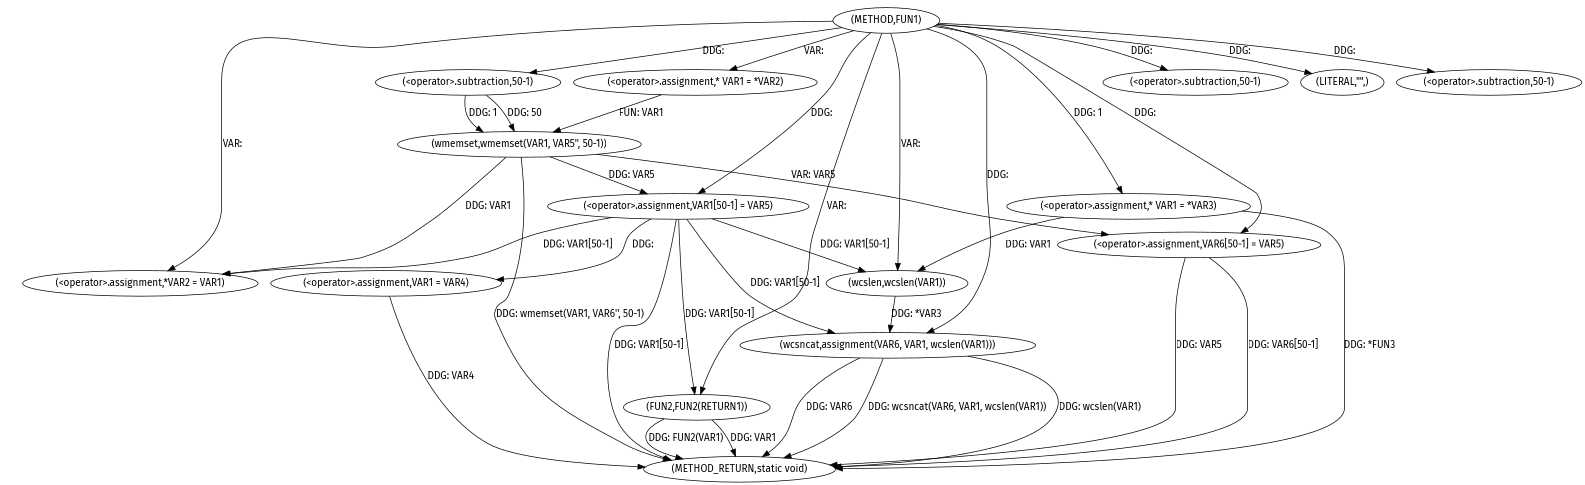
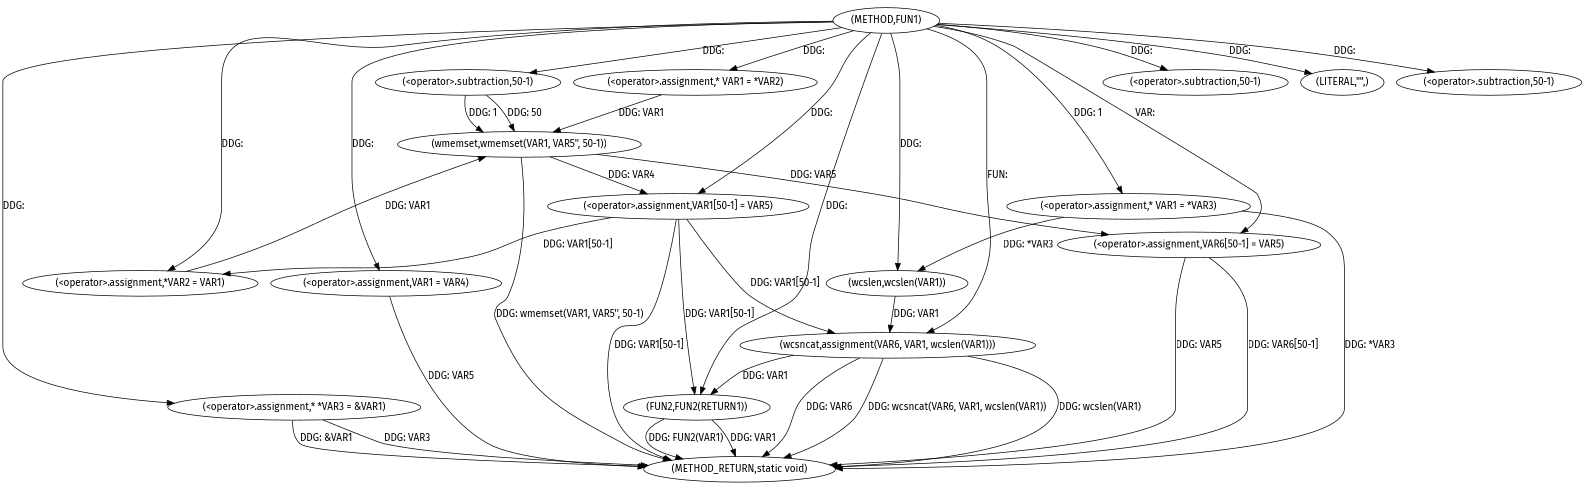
(815, 51) -> (815, 51)
(641, 113) -> (641, 113)
(1146, 113) -> (1146, 113)
(234, 144) -> (234, 144)
(912, 144) -> (912, 144)
(632, 175) -> (632, 175)
(813, 175) -> (813, 175)
(999, 175) -> (999, 175)
(838, 206) -> (838, 206)
(785, 244) -> none
(1028, 245) -> (1028, 245)
(383, 250) -> (332, 216)
(587, 268) -> (461, 43)
(570, 314) -> (570, 314)
(916, 314) -> (916, 314)
(1370, 345) -> (1370, 345)
none -> (752, 367)
(451, 376) -> (451, 376)
none -> (294, 407)
